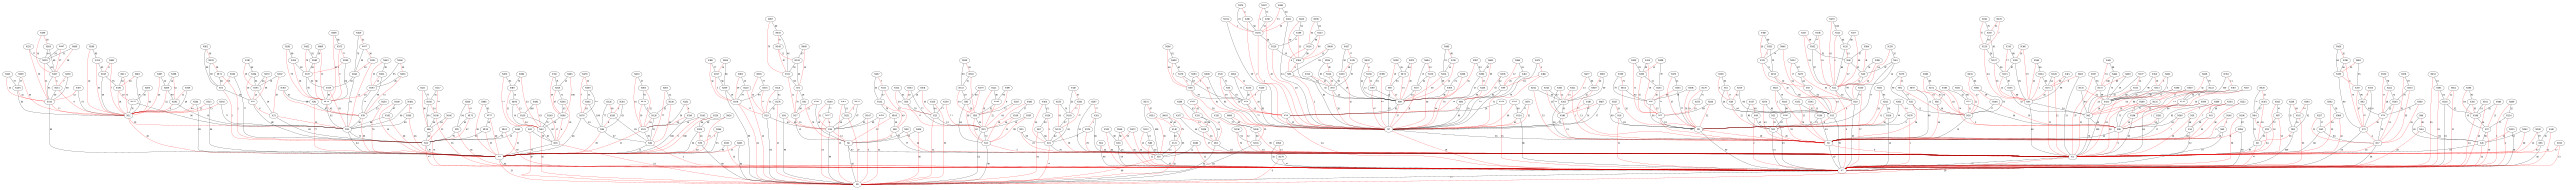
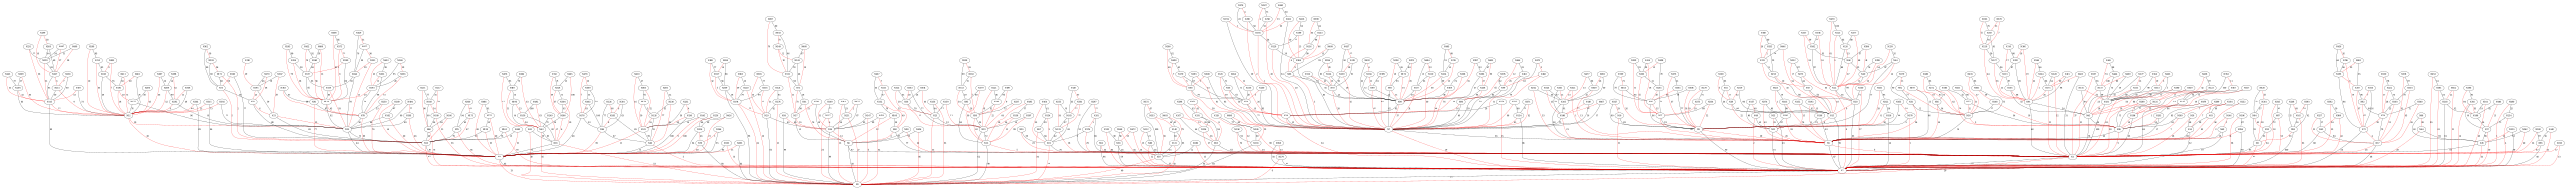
(254, 74) -> none
(1871, 84) -> (1871, 84)
(2178, 168) -> (2182, 167)
